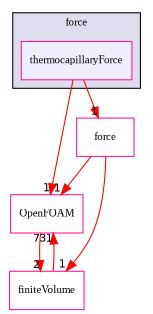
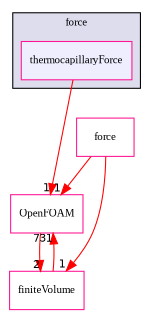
(89, 95) -> none
